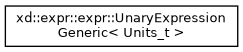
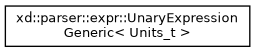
(122, 26) -> (128, 26)
